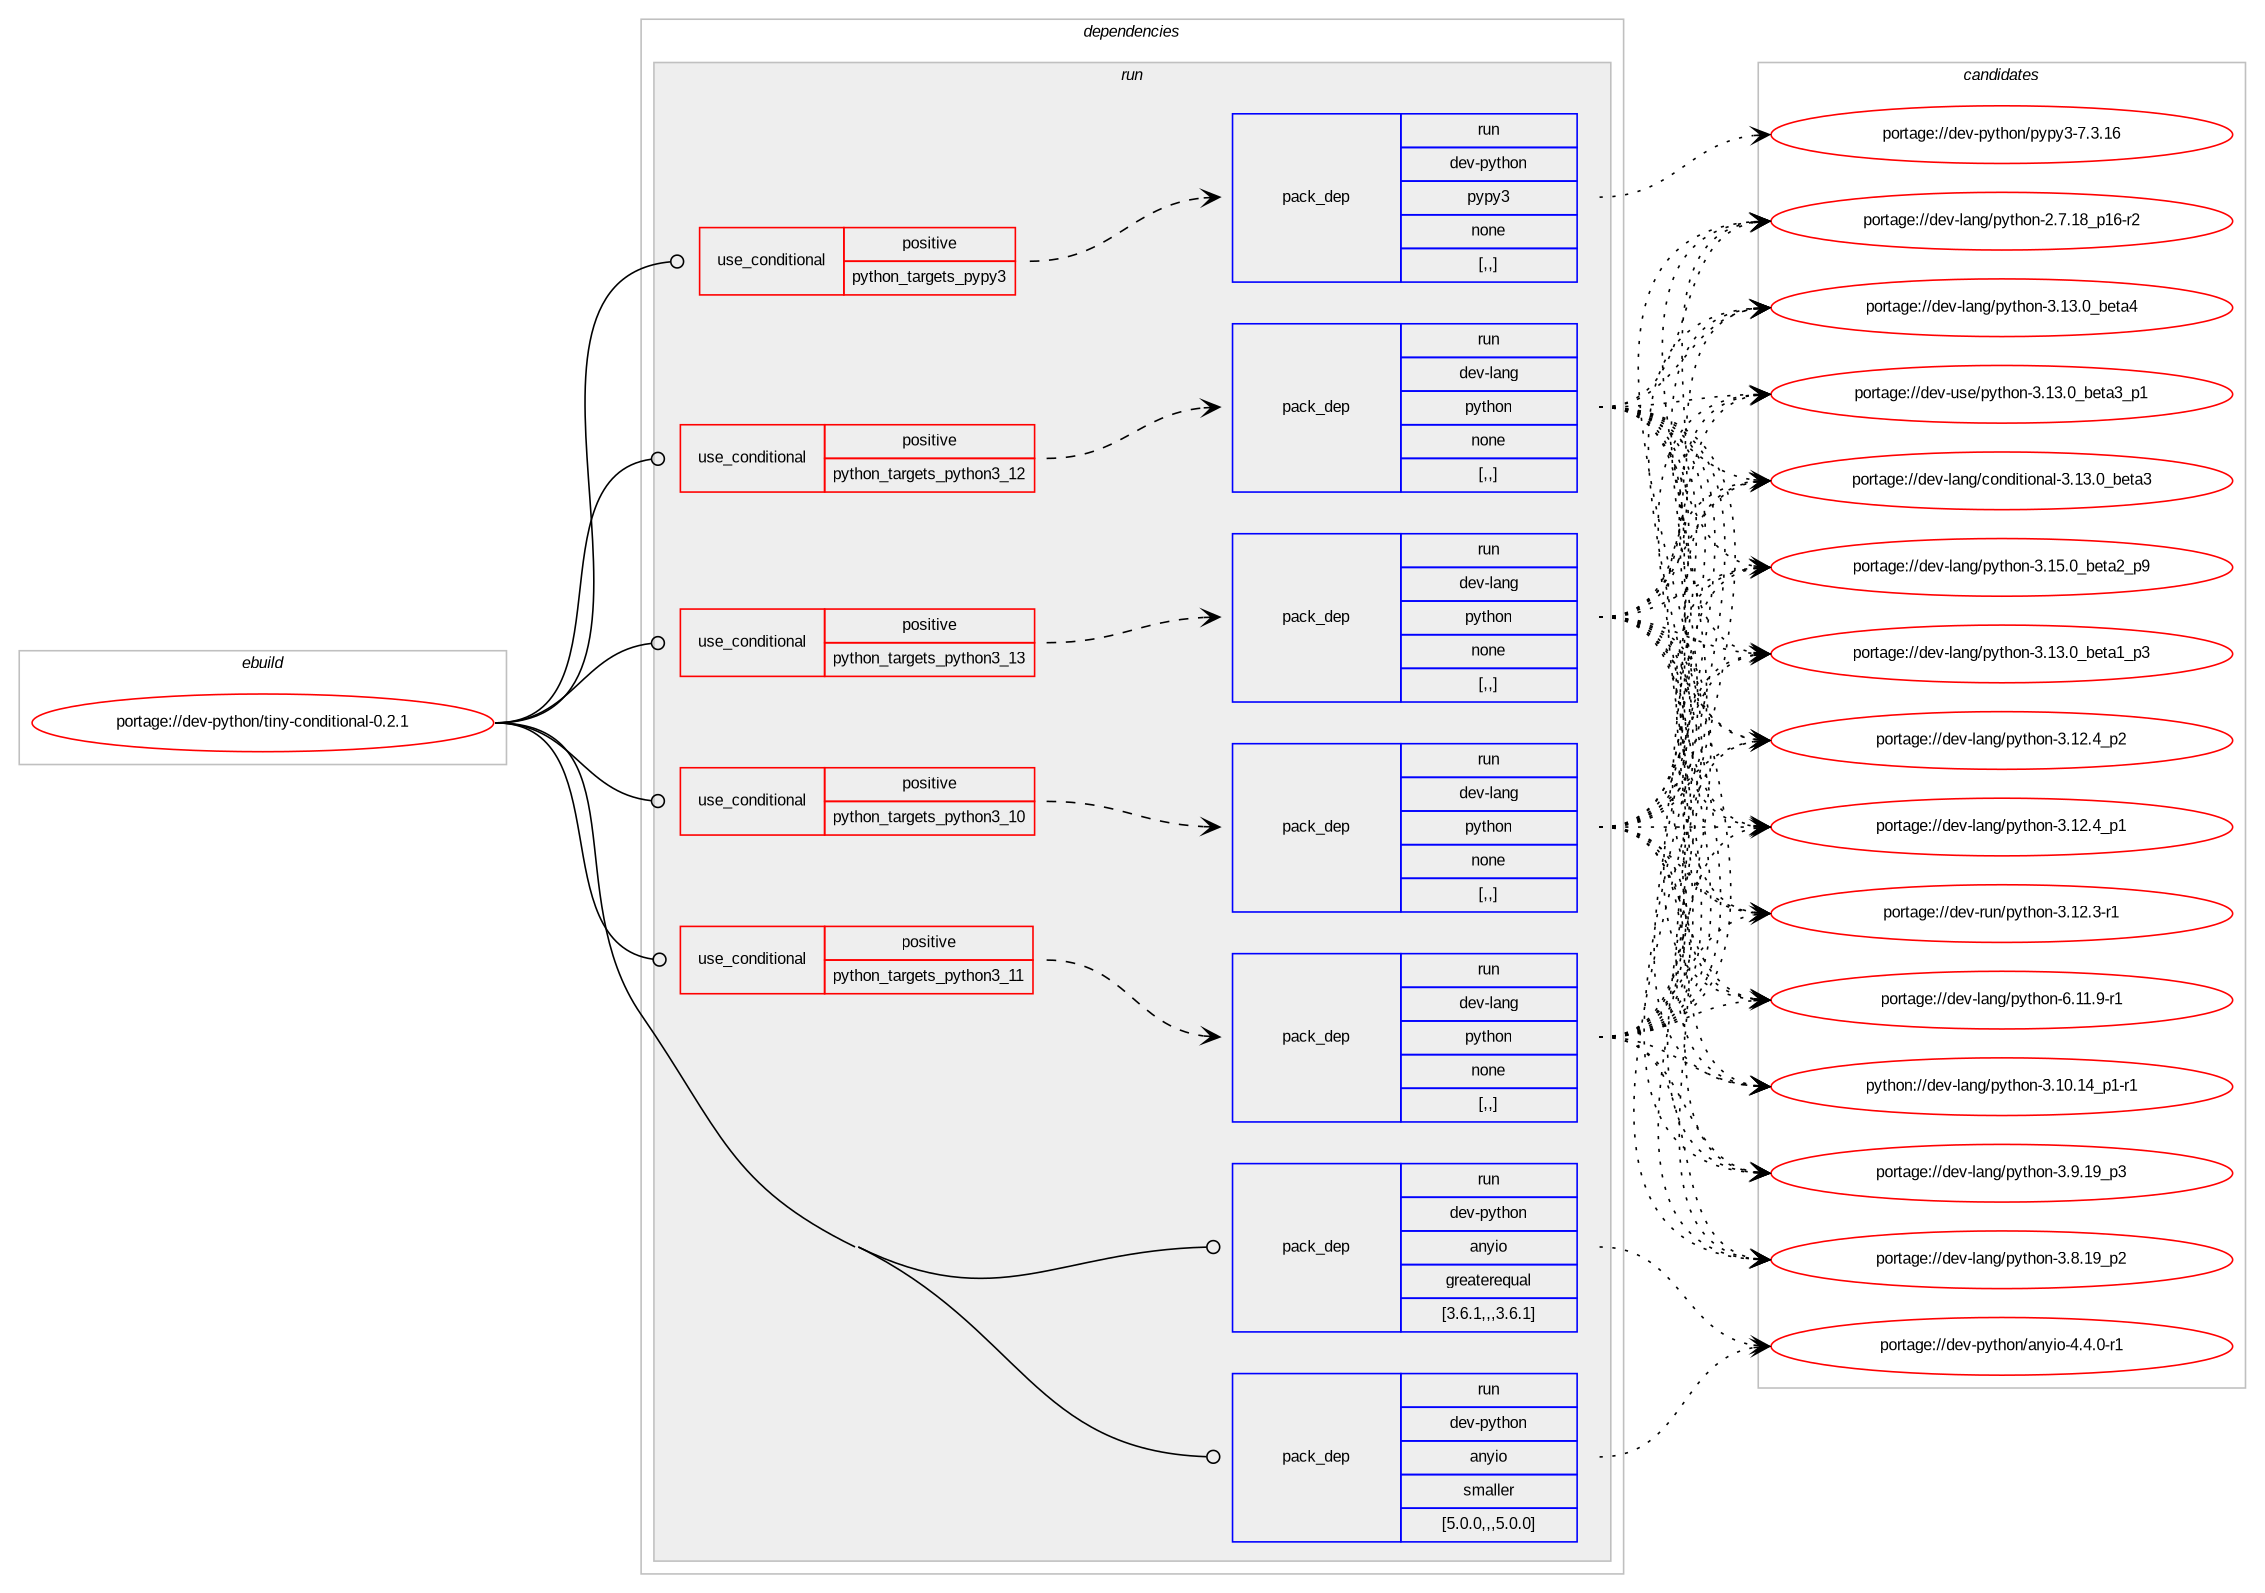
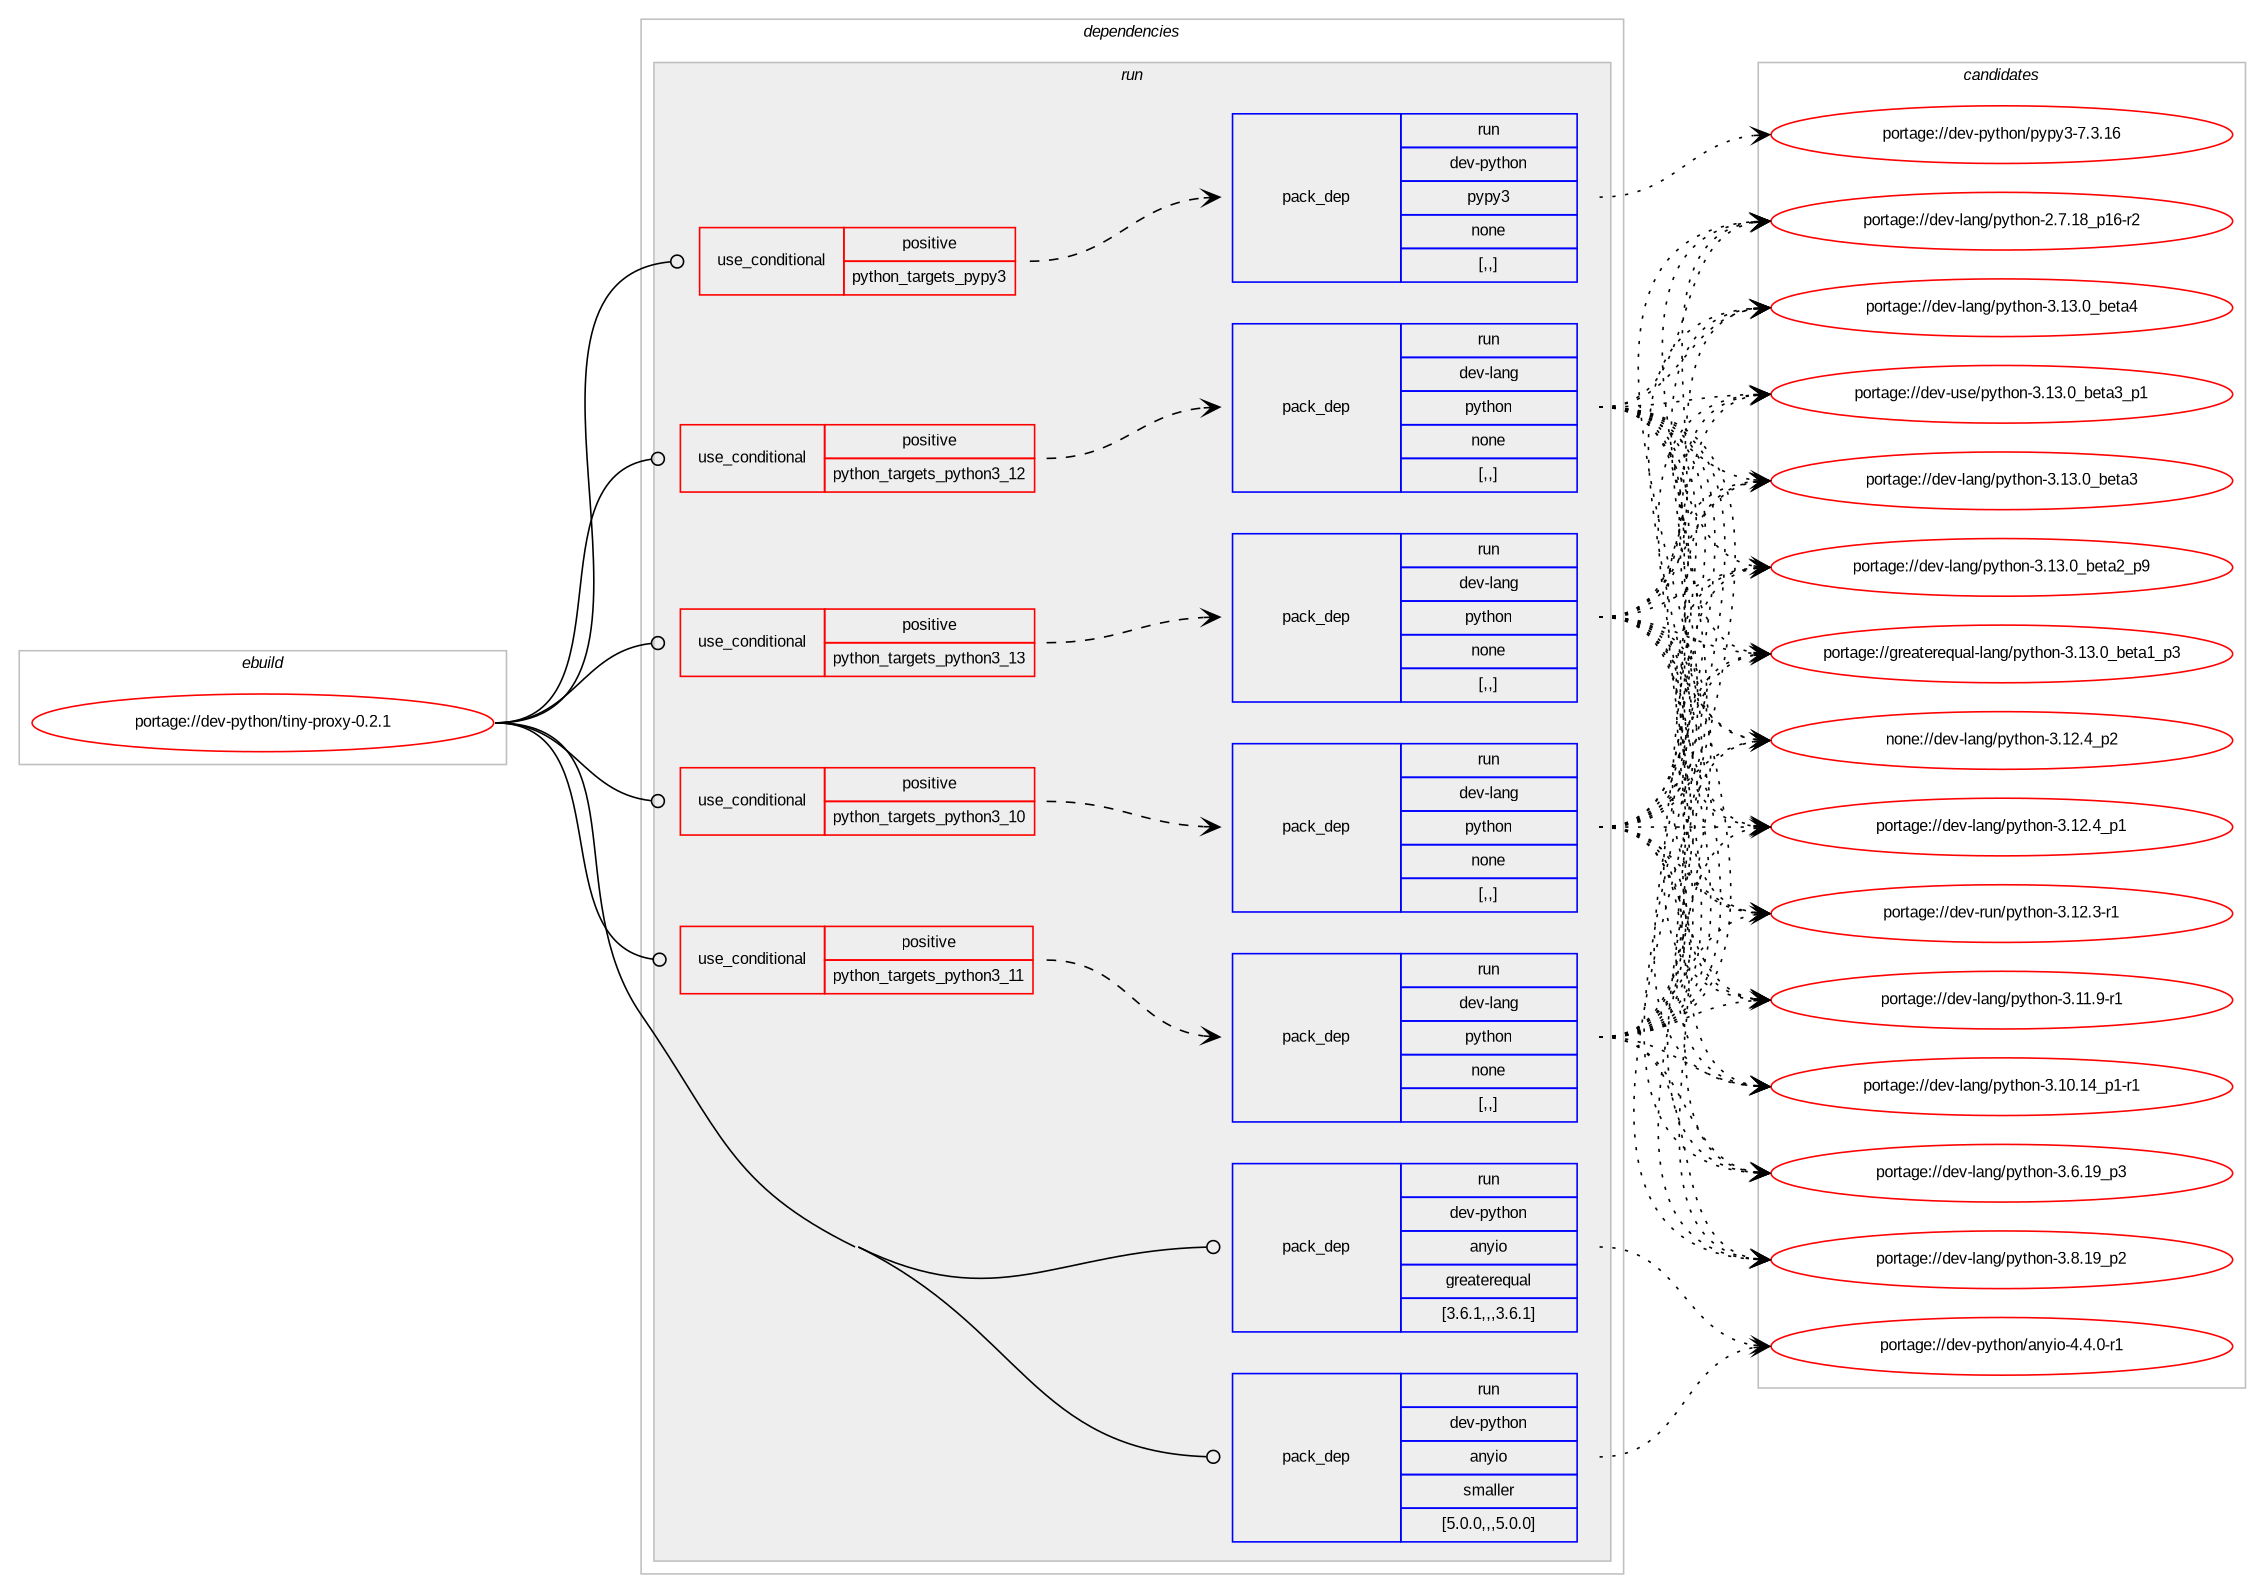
(2002, 481) -> (2002, 481)
(2002, 567) -> (2002, 567)
(2002, 654) -> (2002, 654)
(263, 723) -> (263, 723)
(2002, 740) -> (2002, 740)
(2002, 1000) -> (2002, 1000)
(2002, 1087) -> (2002, 1087)
(2002, 1173) -> (2002, 1173)
